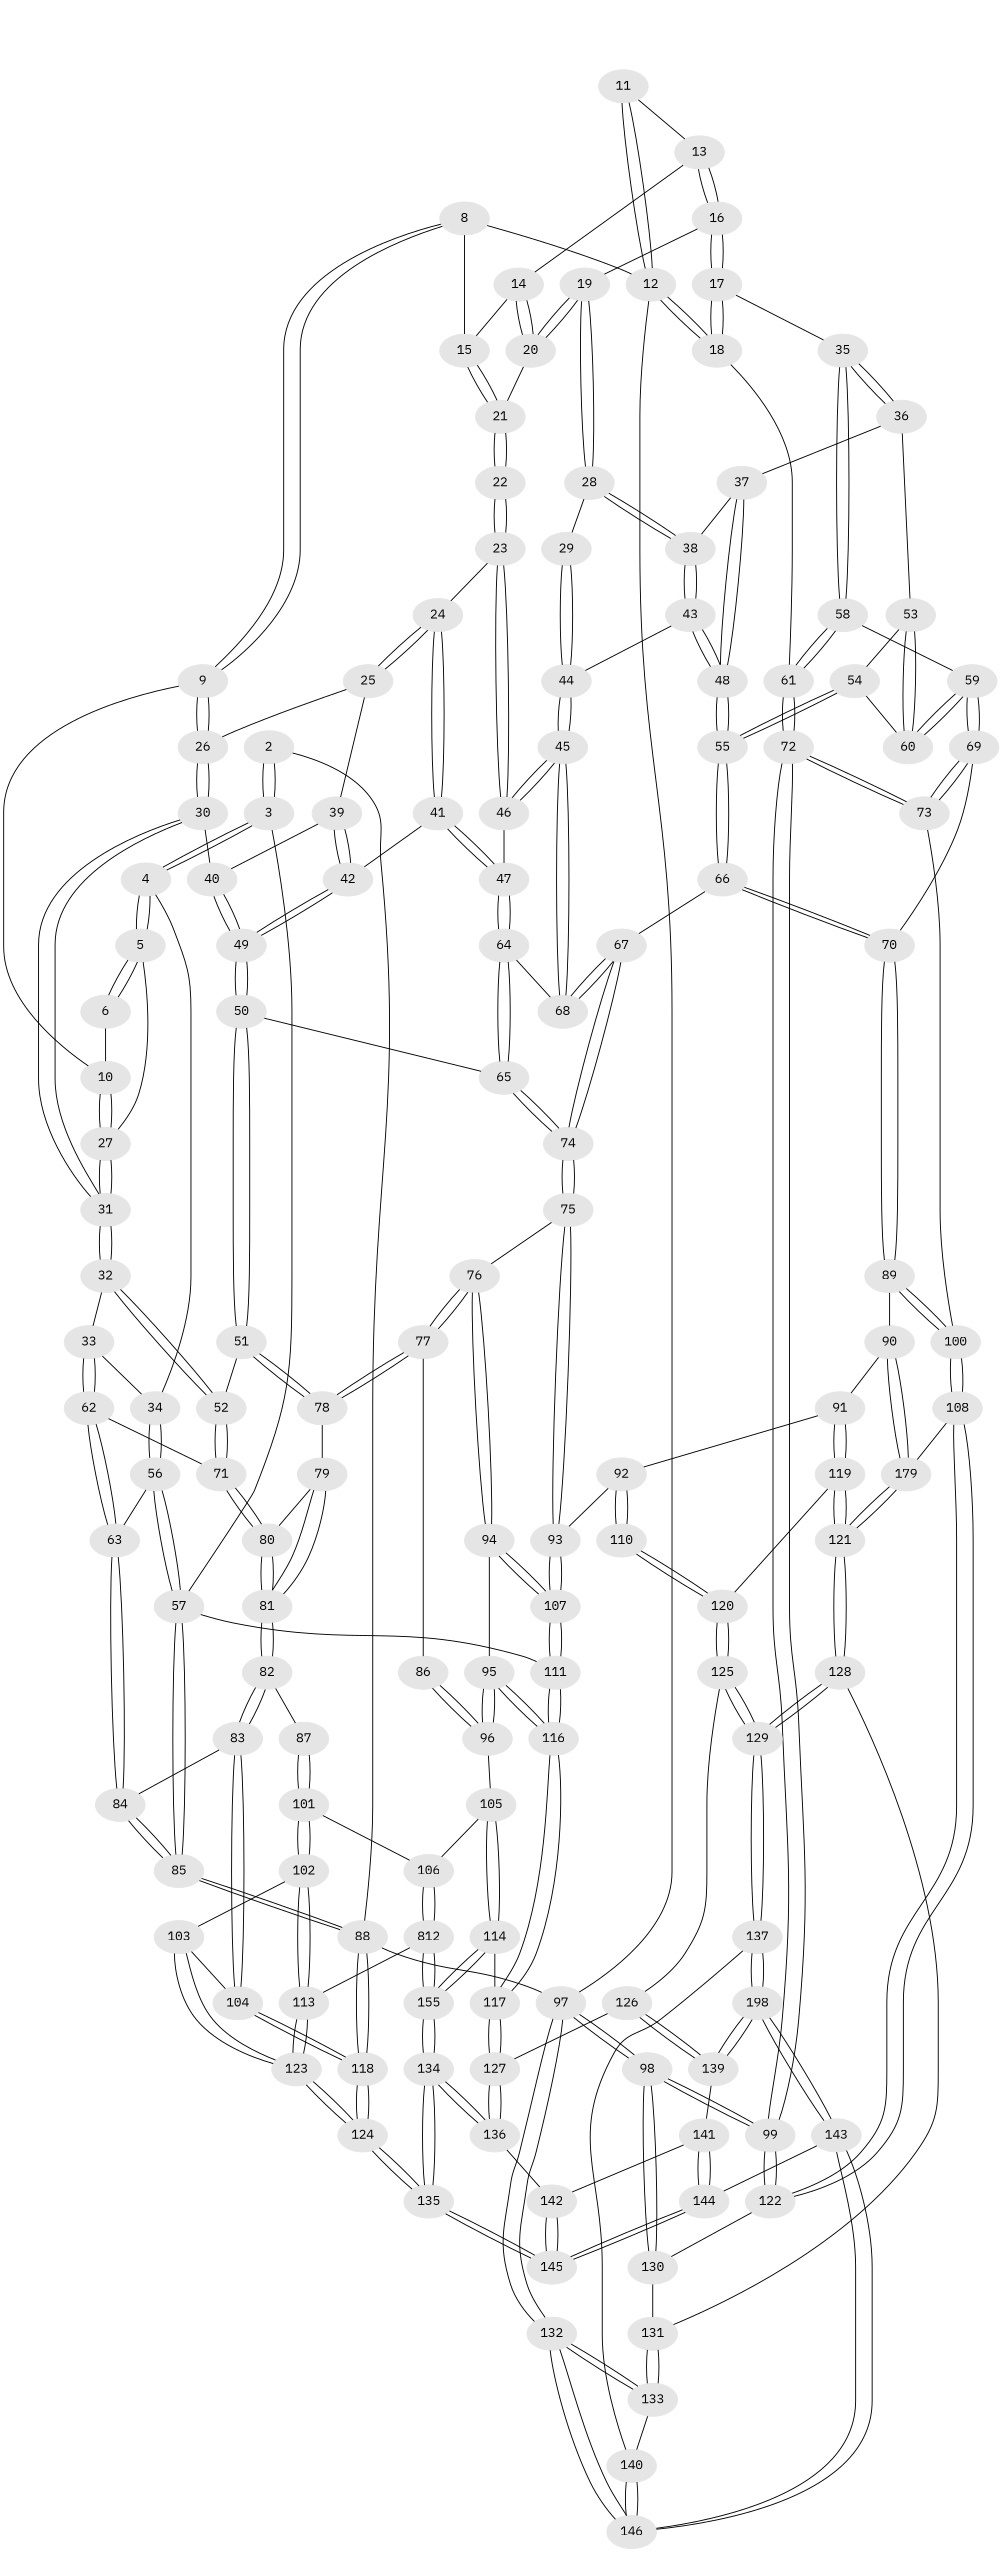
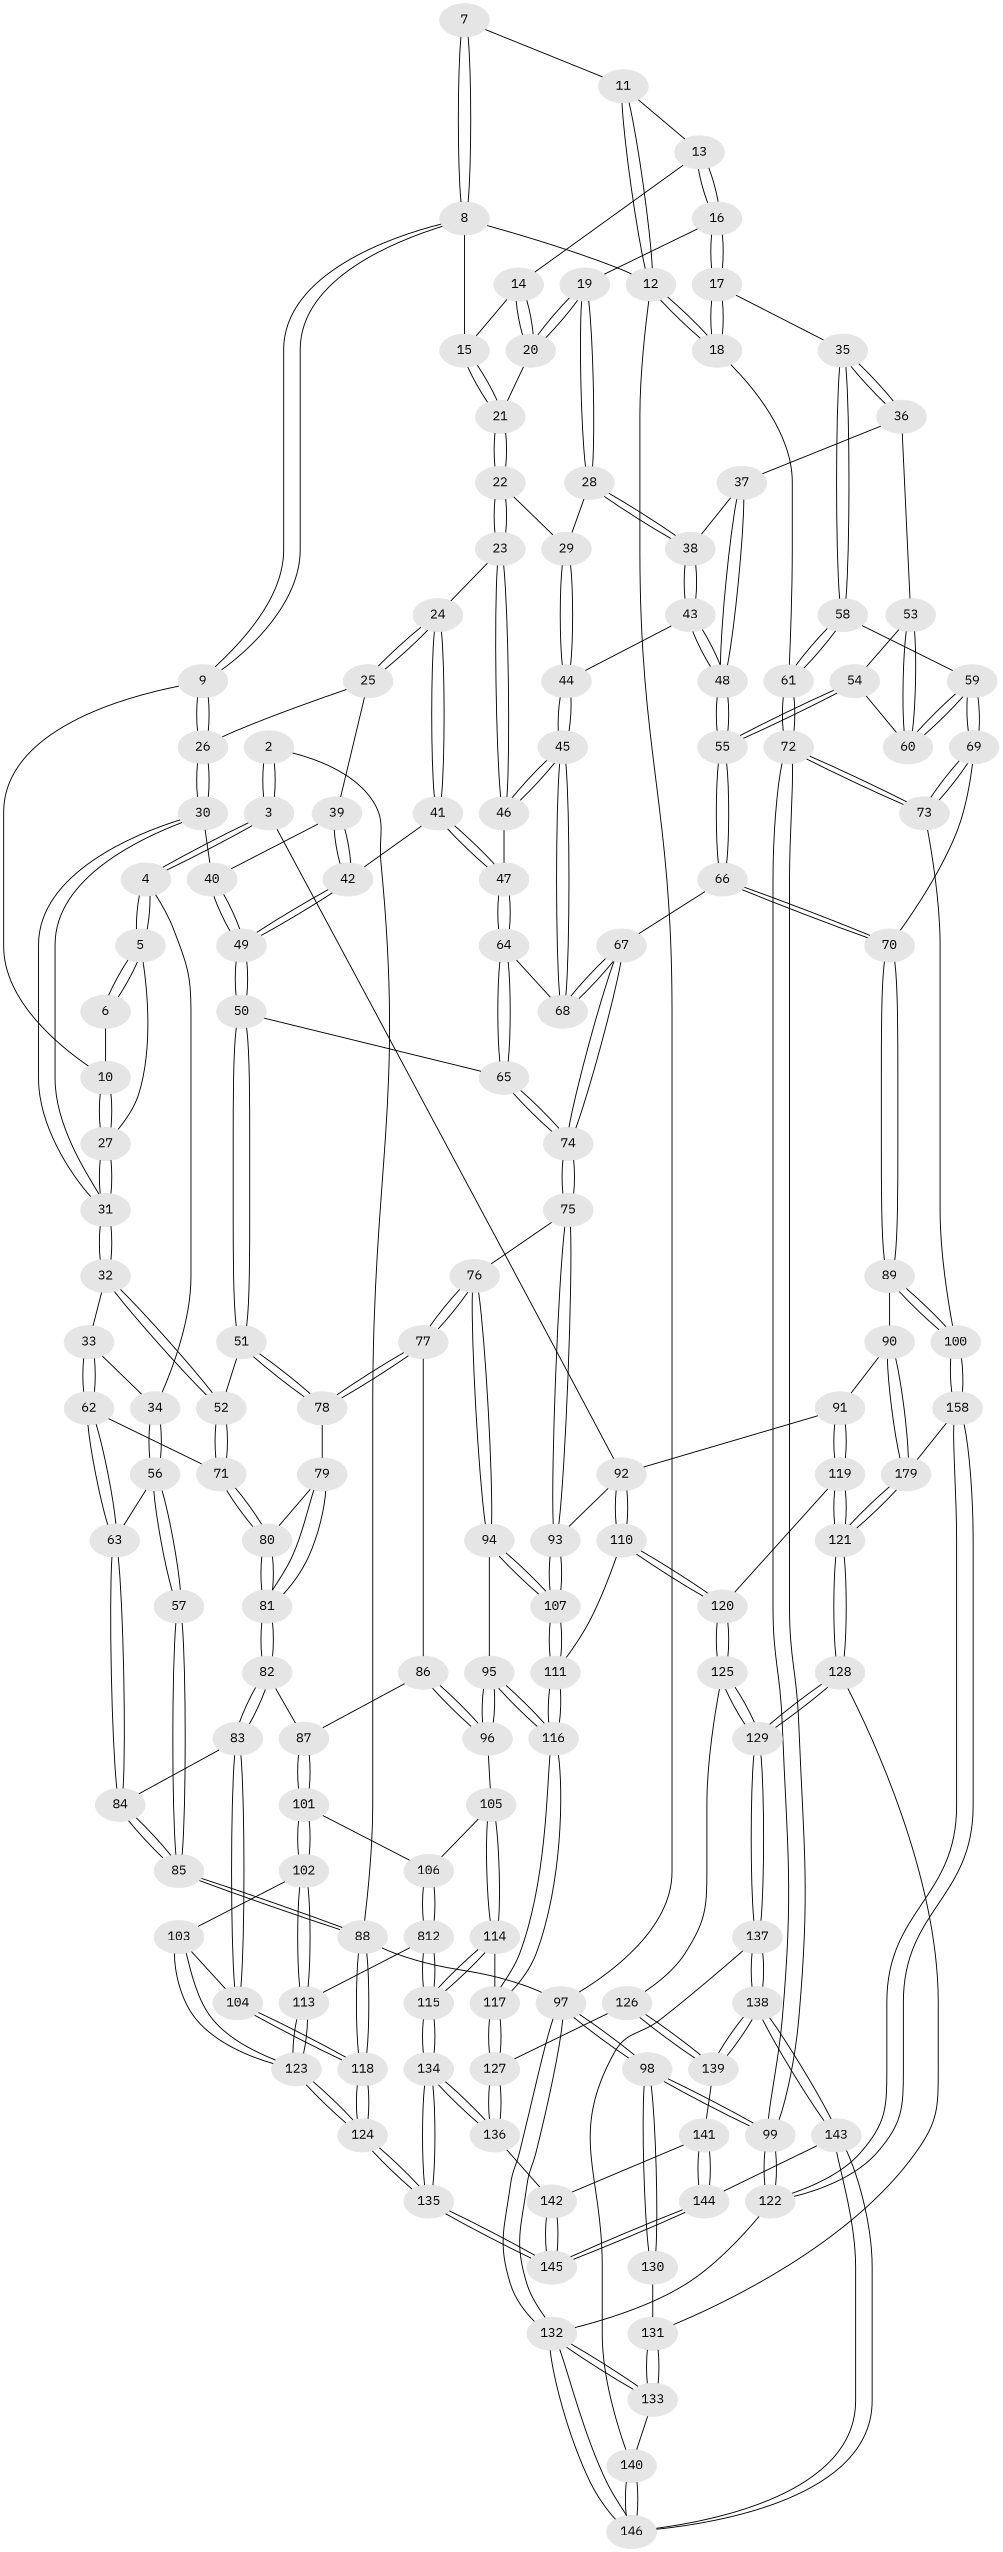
none -> (465, 20)
none -> (533, 516)
(292, 1222) -> (446, 1144)
(958, 1408) -> (958, 1408)
(361, 1635) -> (595, 1609)
none -> (364, 1706)
(429, 2003) -> (429, 2003)
(757, 2003) -> (757, 2003)
(711, 2235) -> (677, 2289)
